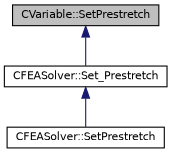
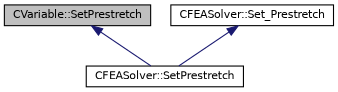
(86, 52) -> (126, 49)
